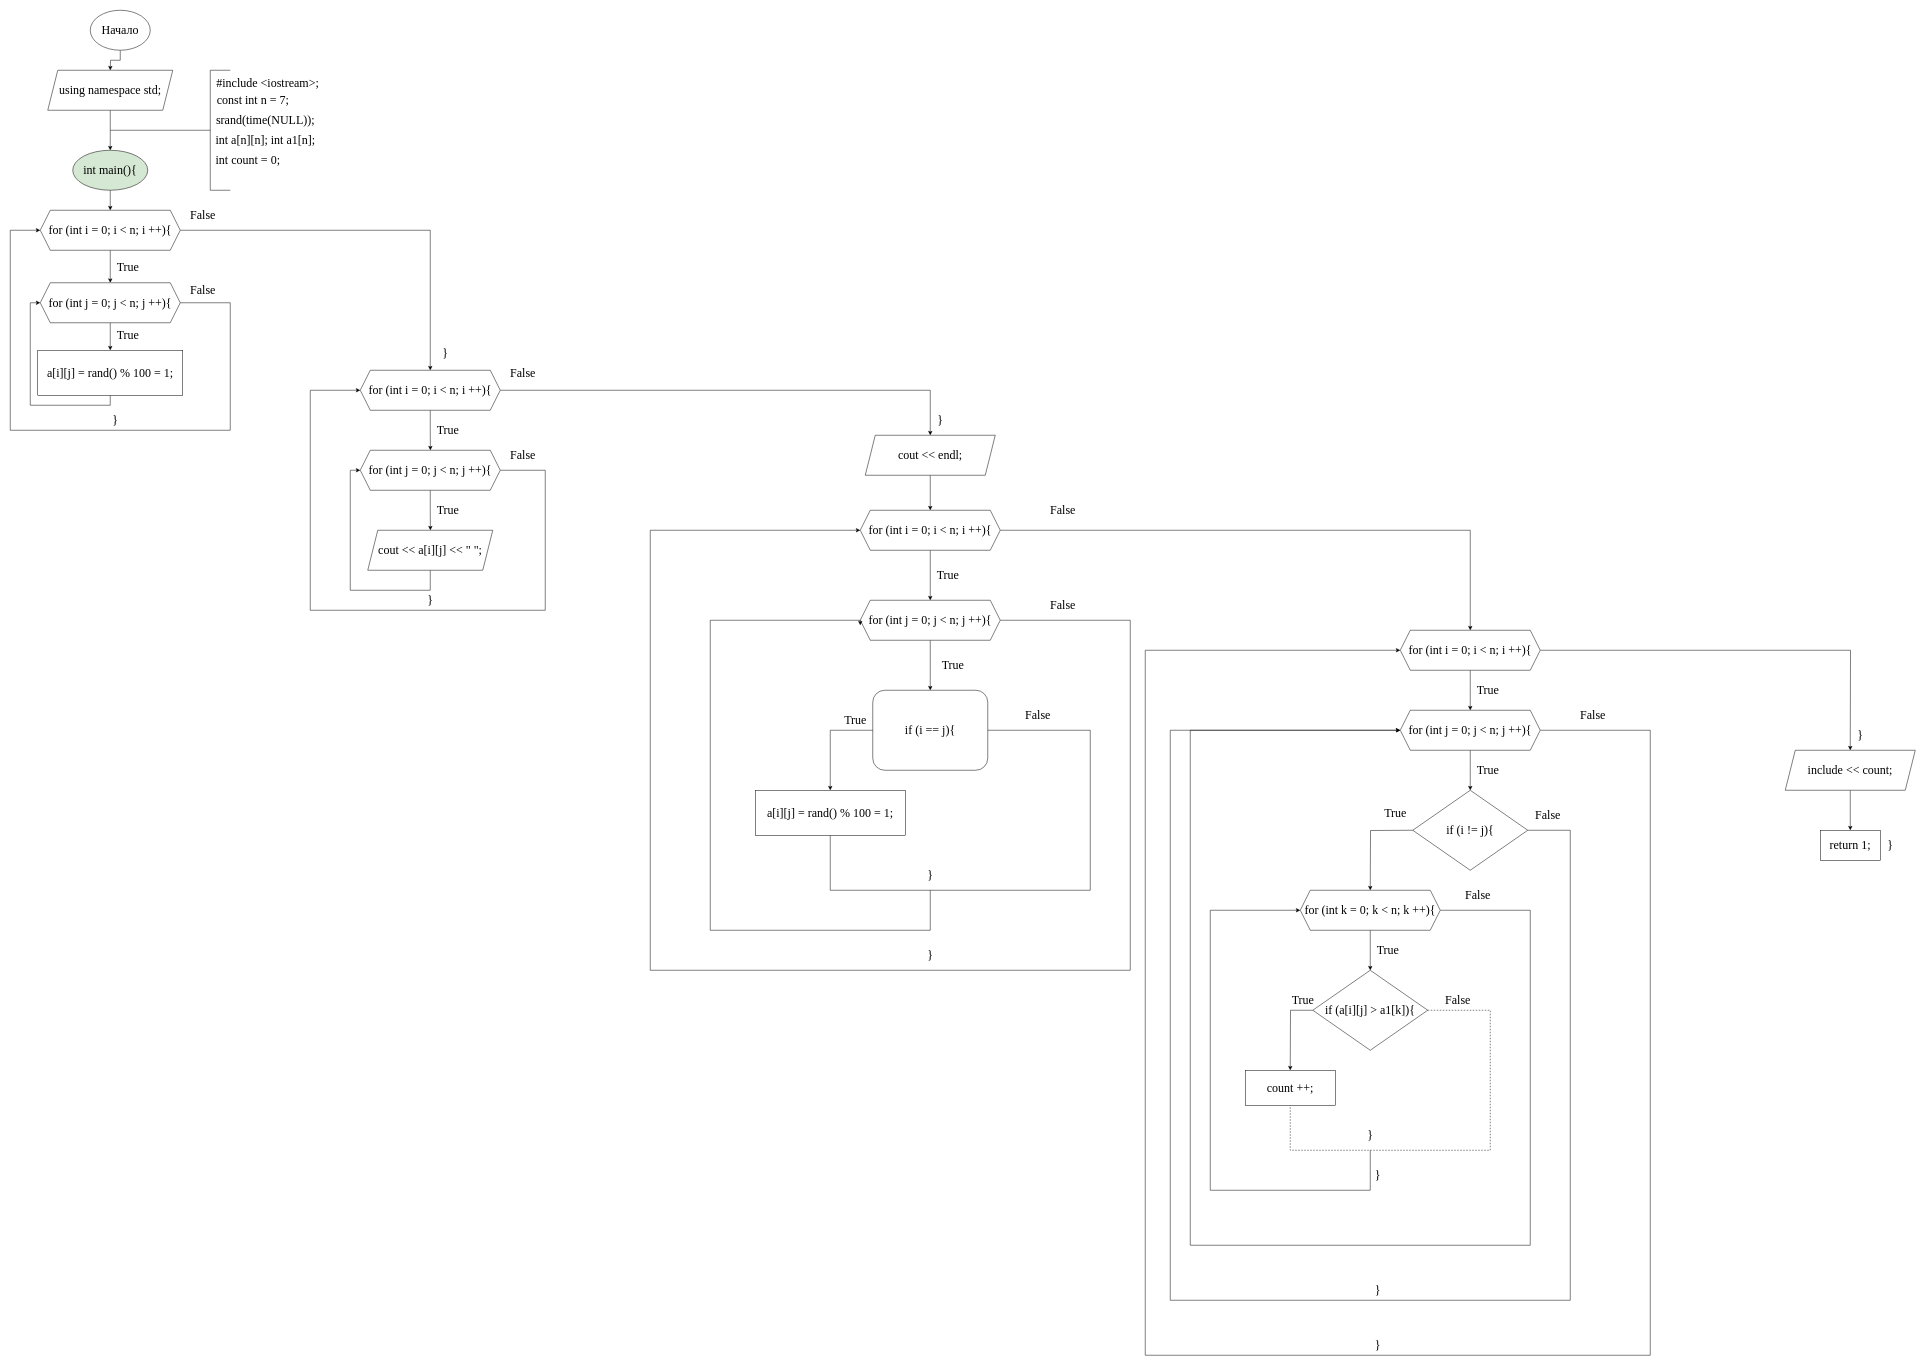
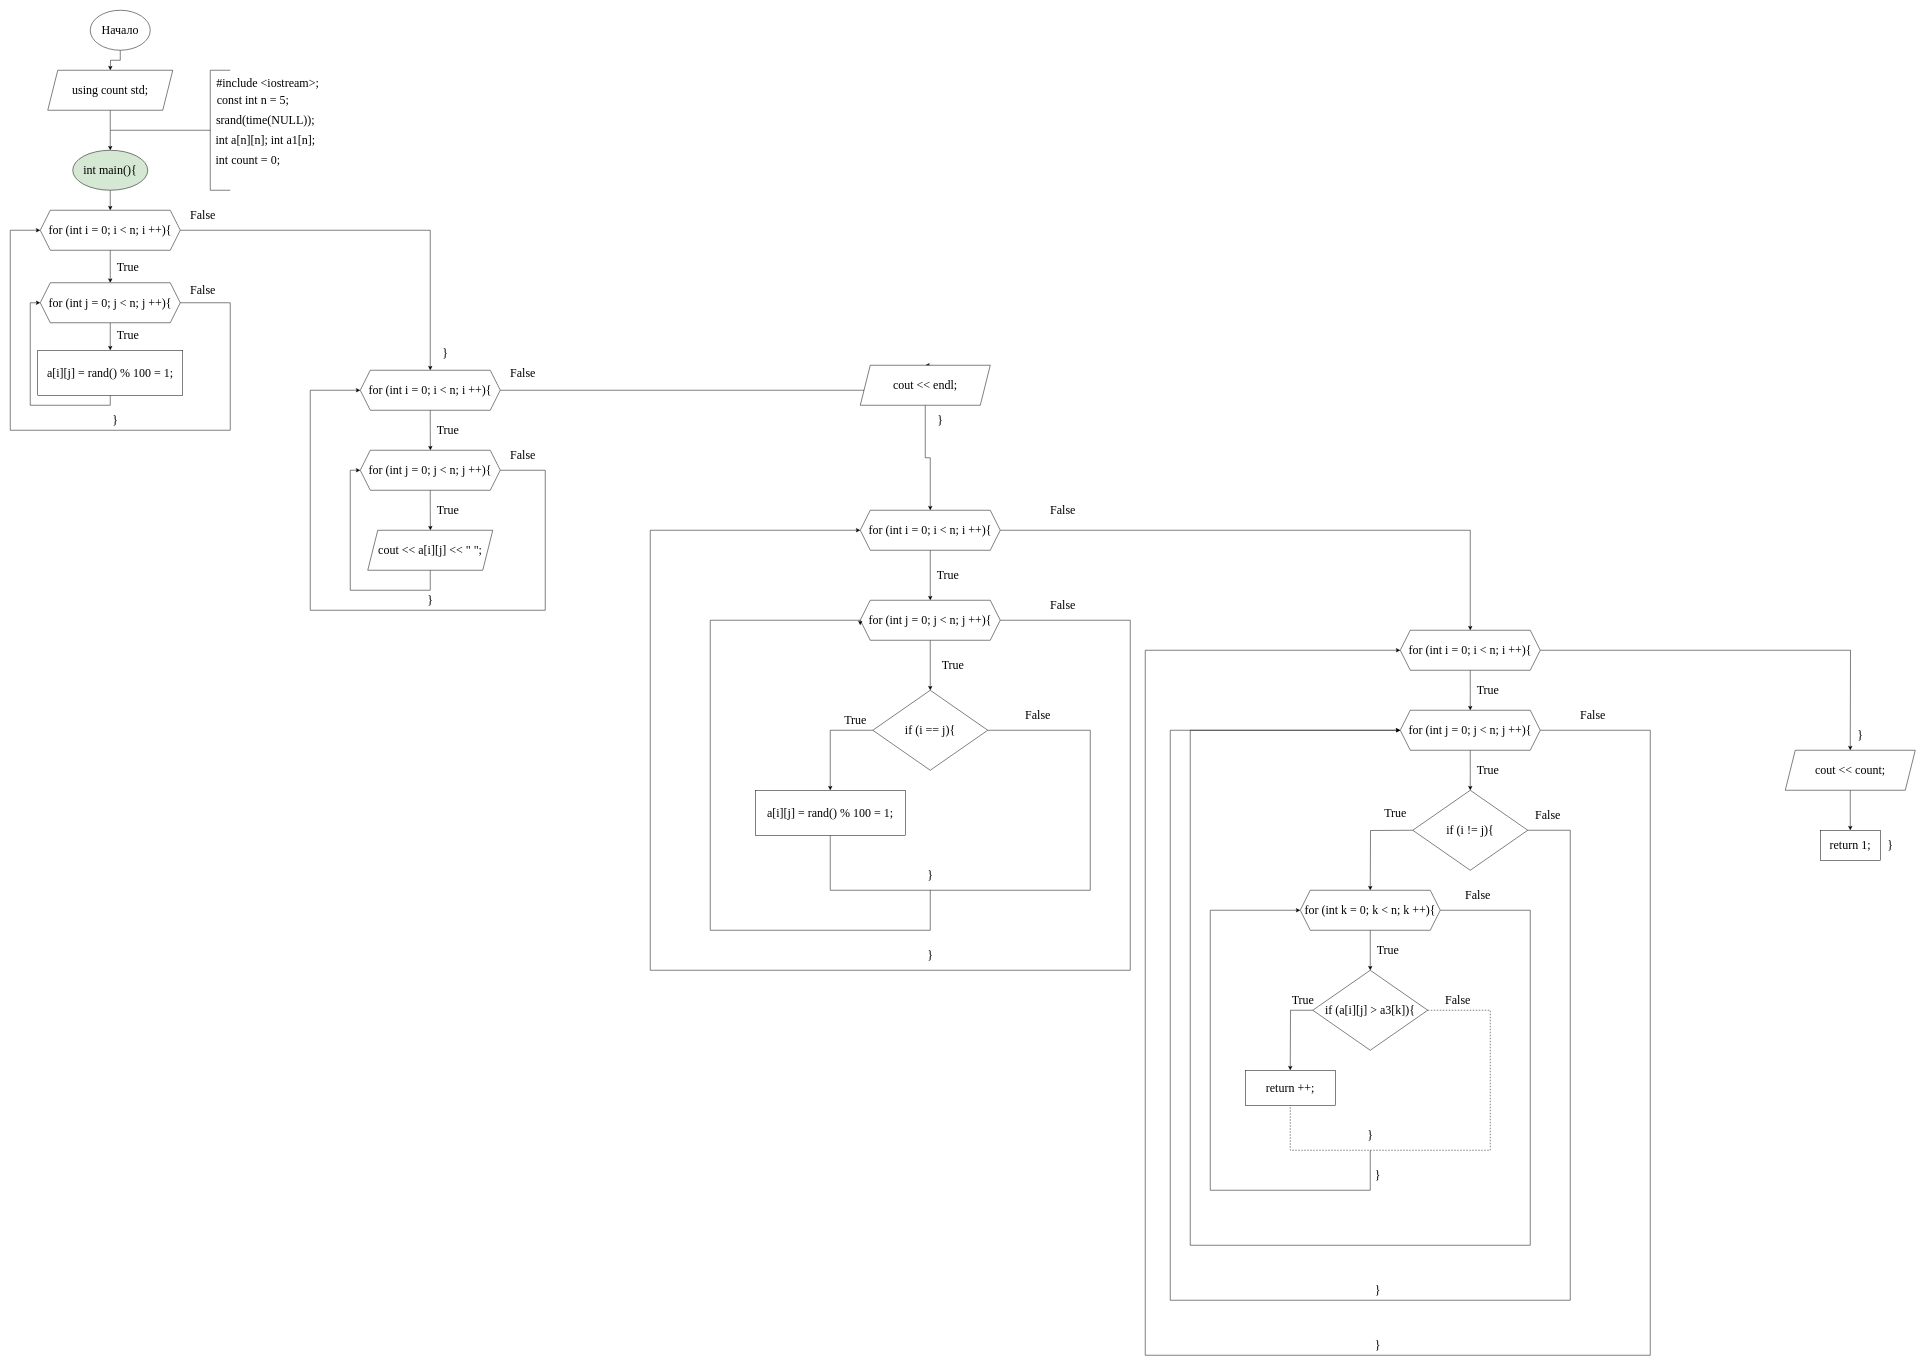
(110, 90) -> (110, 90)
(253, 100) -> (253, 100)
(930, 455) -> (925, 385)
(930, 730) -> (930, 730)
(1850, 770) -> (1850, 770)
(1370, 1010) -> (1370, 1010)
(1290, 1088) -> (1290, 1088)
